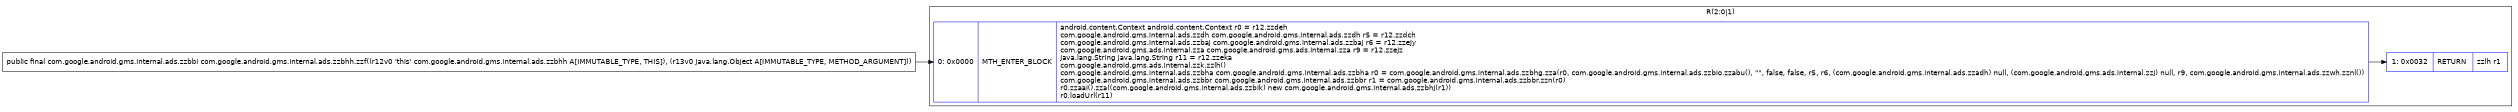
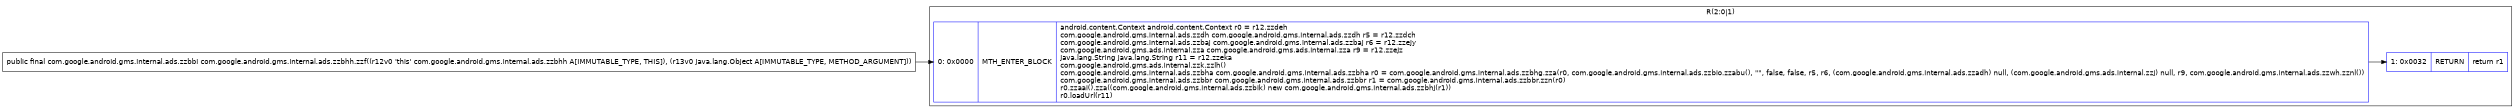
(2489, 62) -> (2488, 62)
